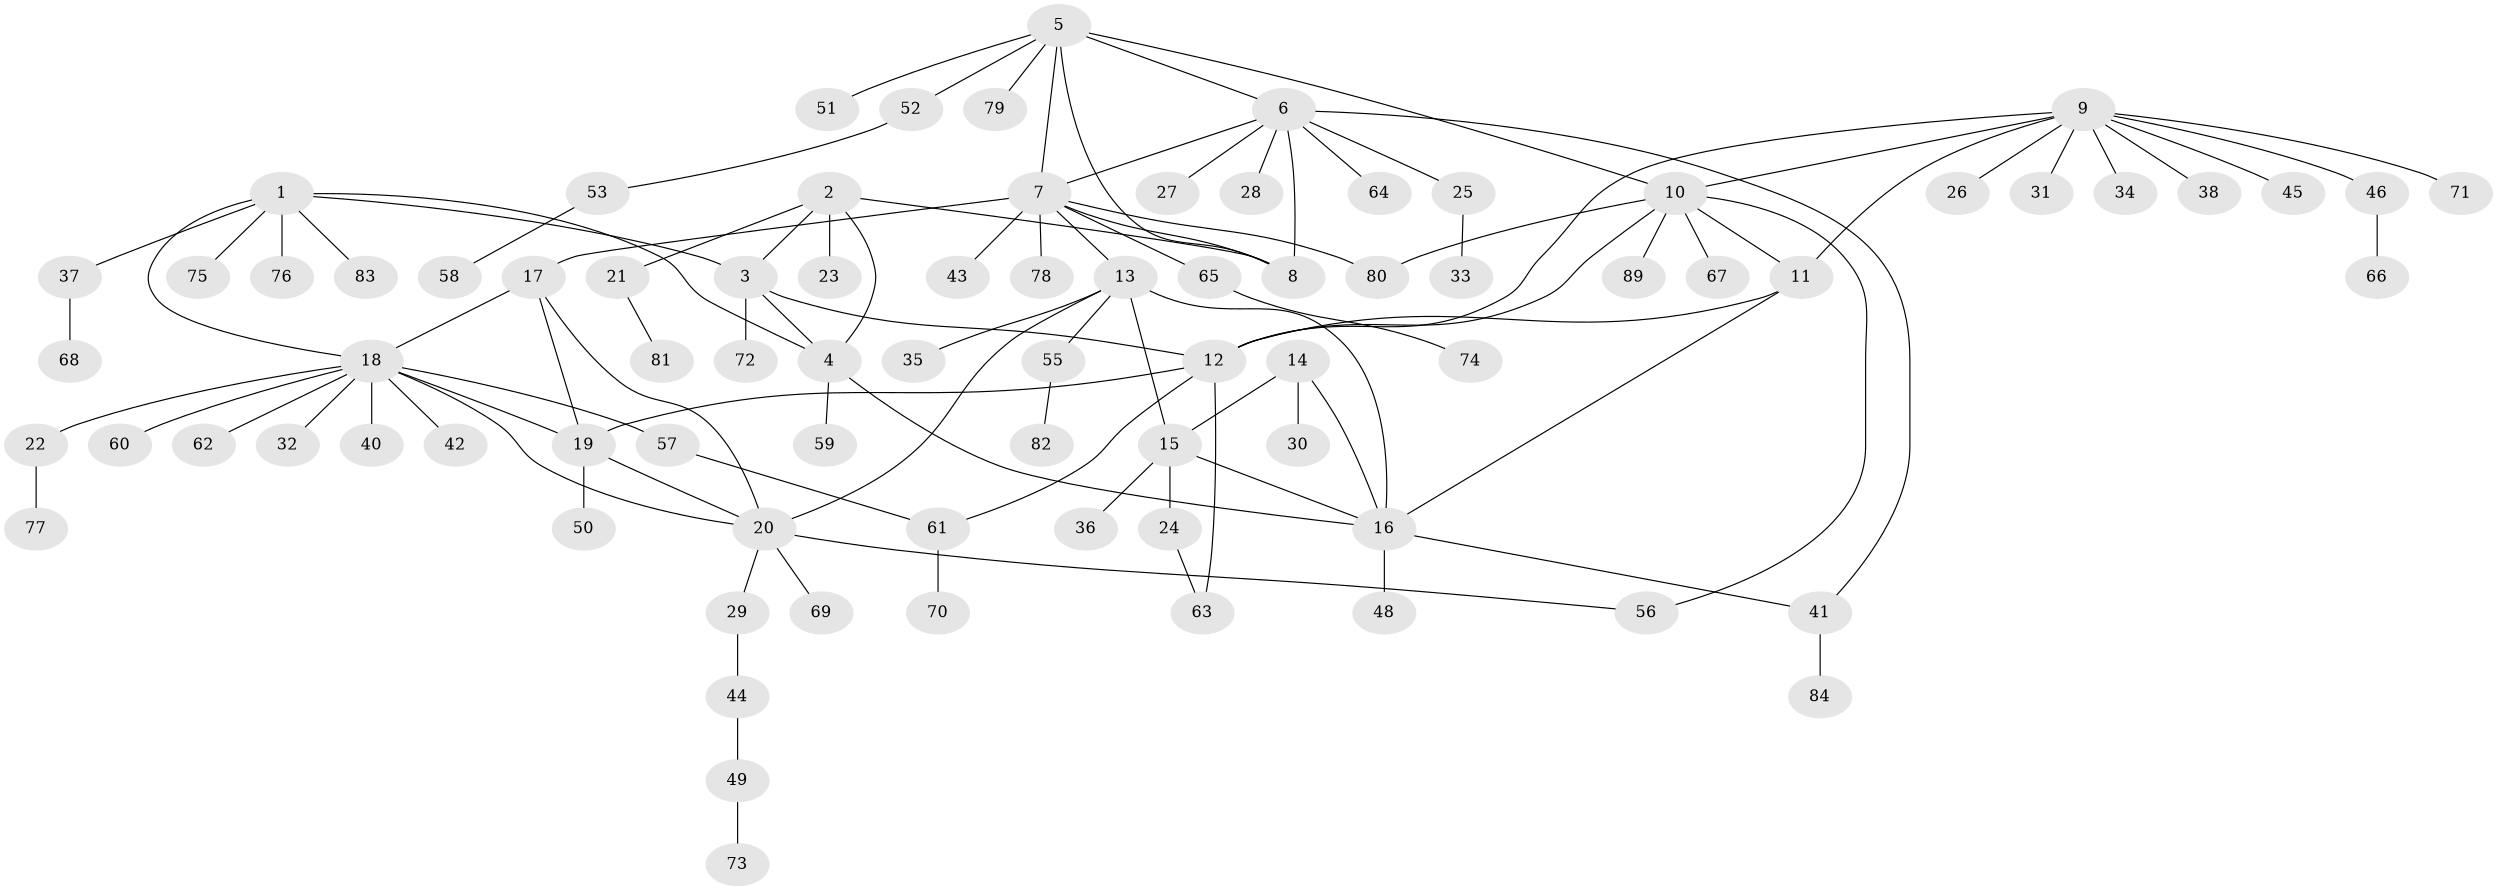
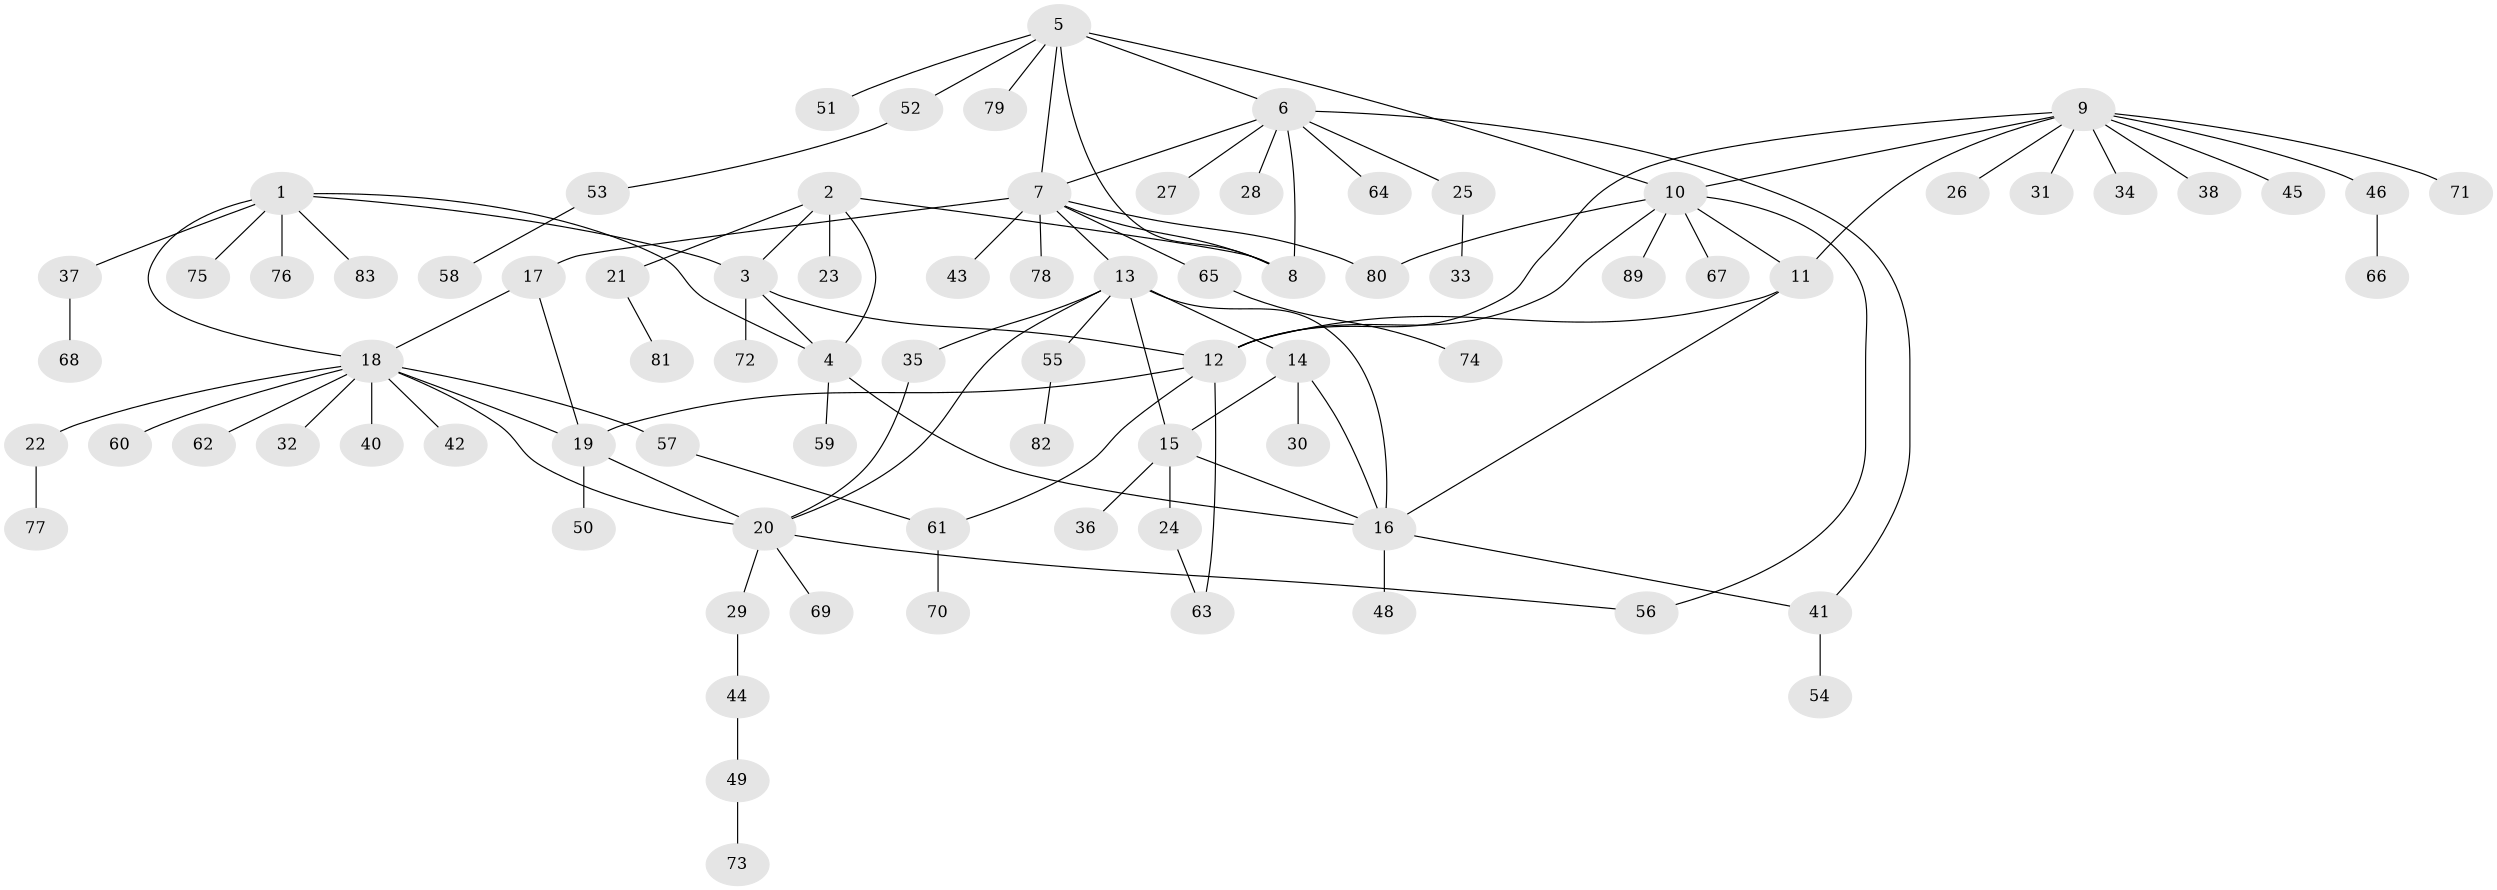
none -> (1212, 319)
(658, 400) -> (868, 465)
(1820, 697) -> (1820, 697)
